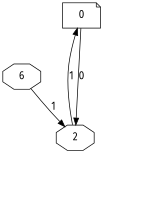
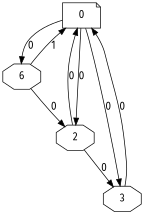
none -> (36, 33)
none -> (45, 48)
(72, 77) -> (72, 77)
(54, 107) -> (54, 107)
none -> (122, 199)
